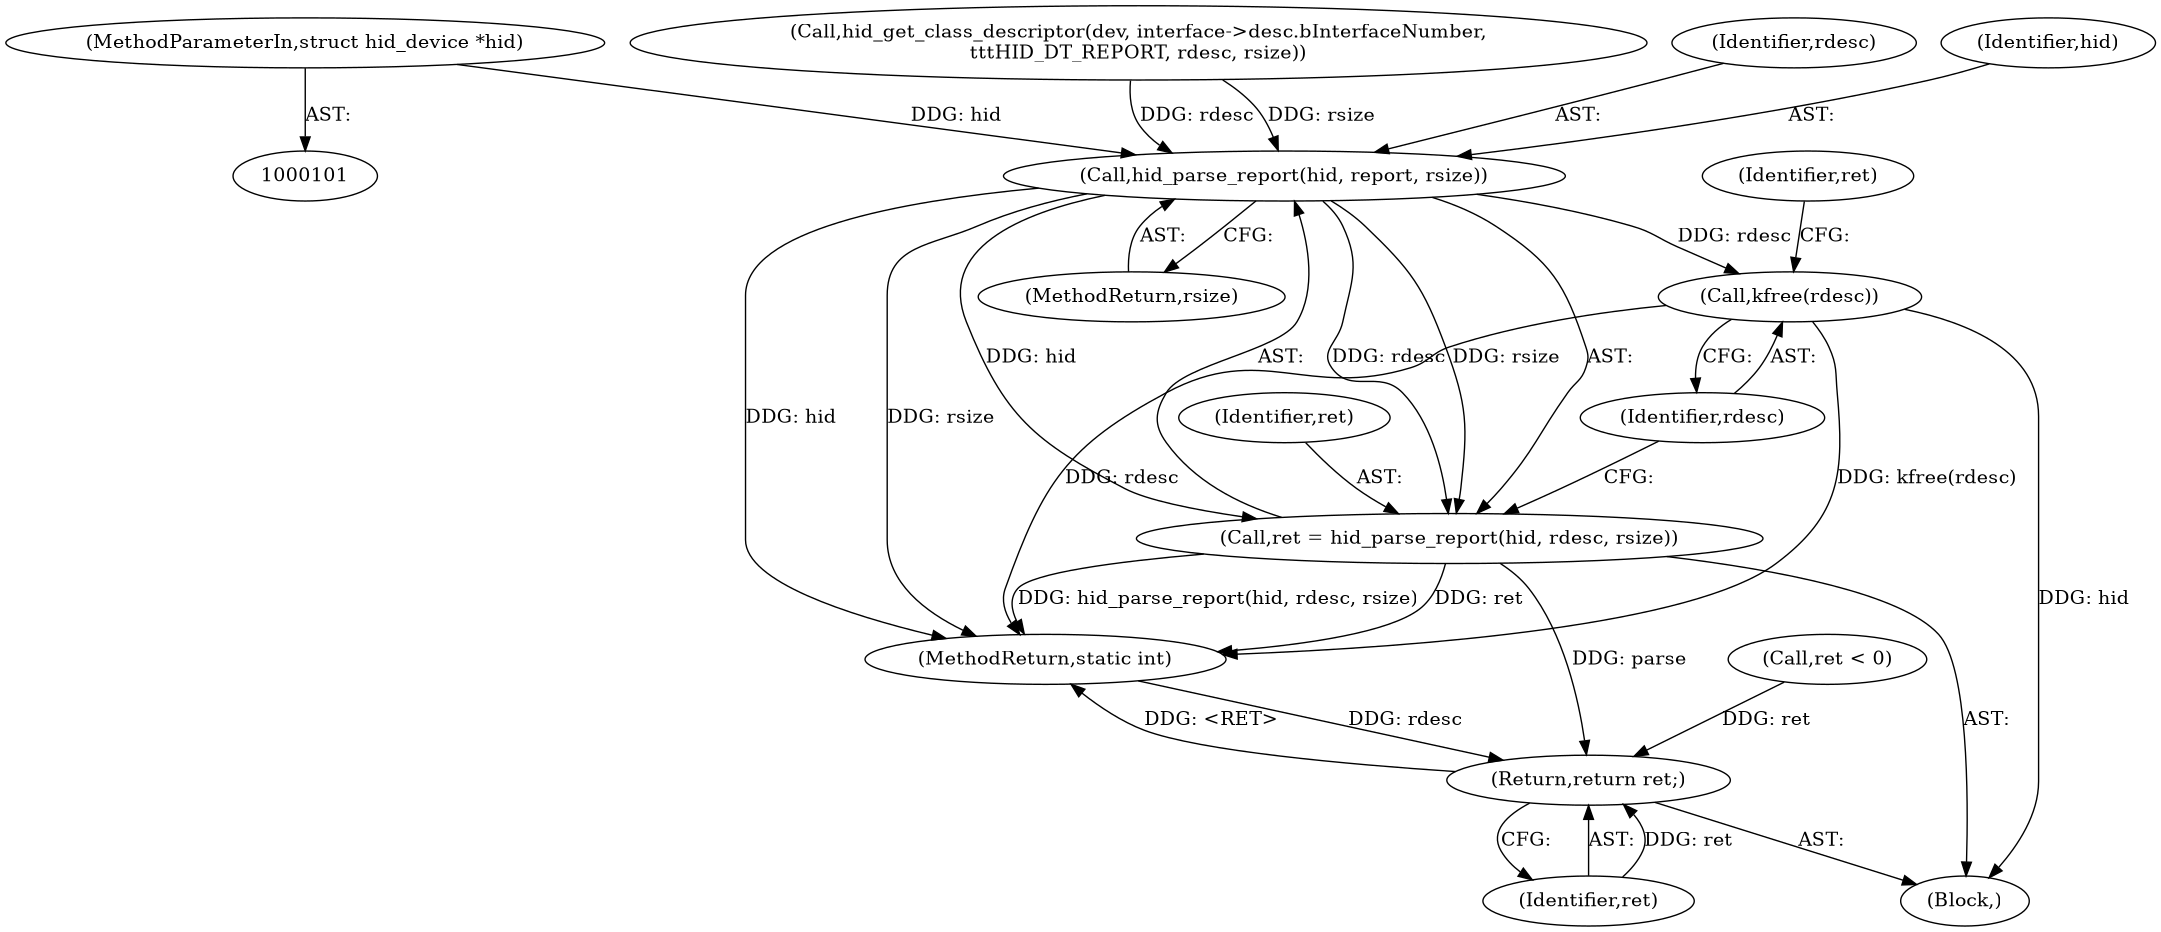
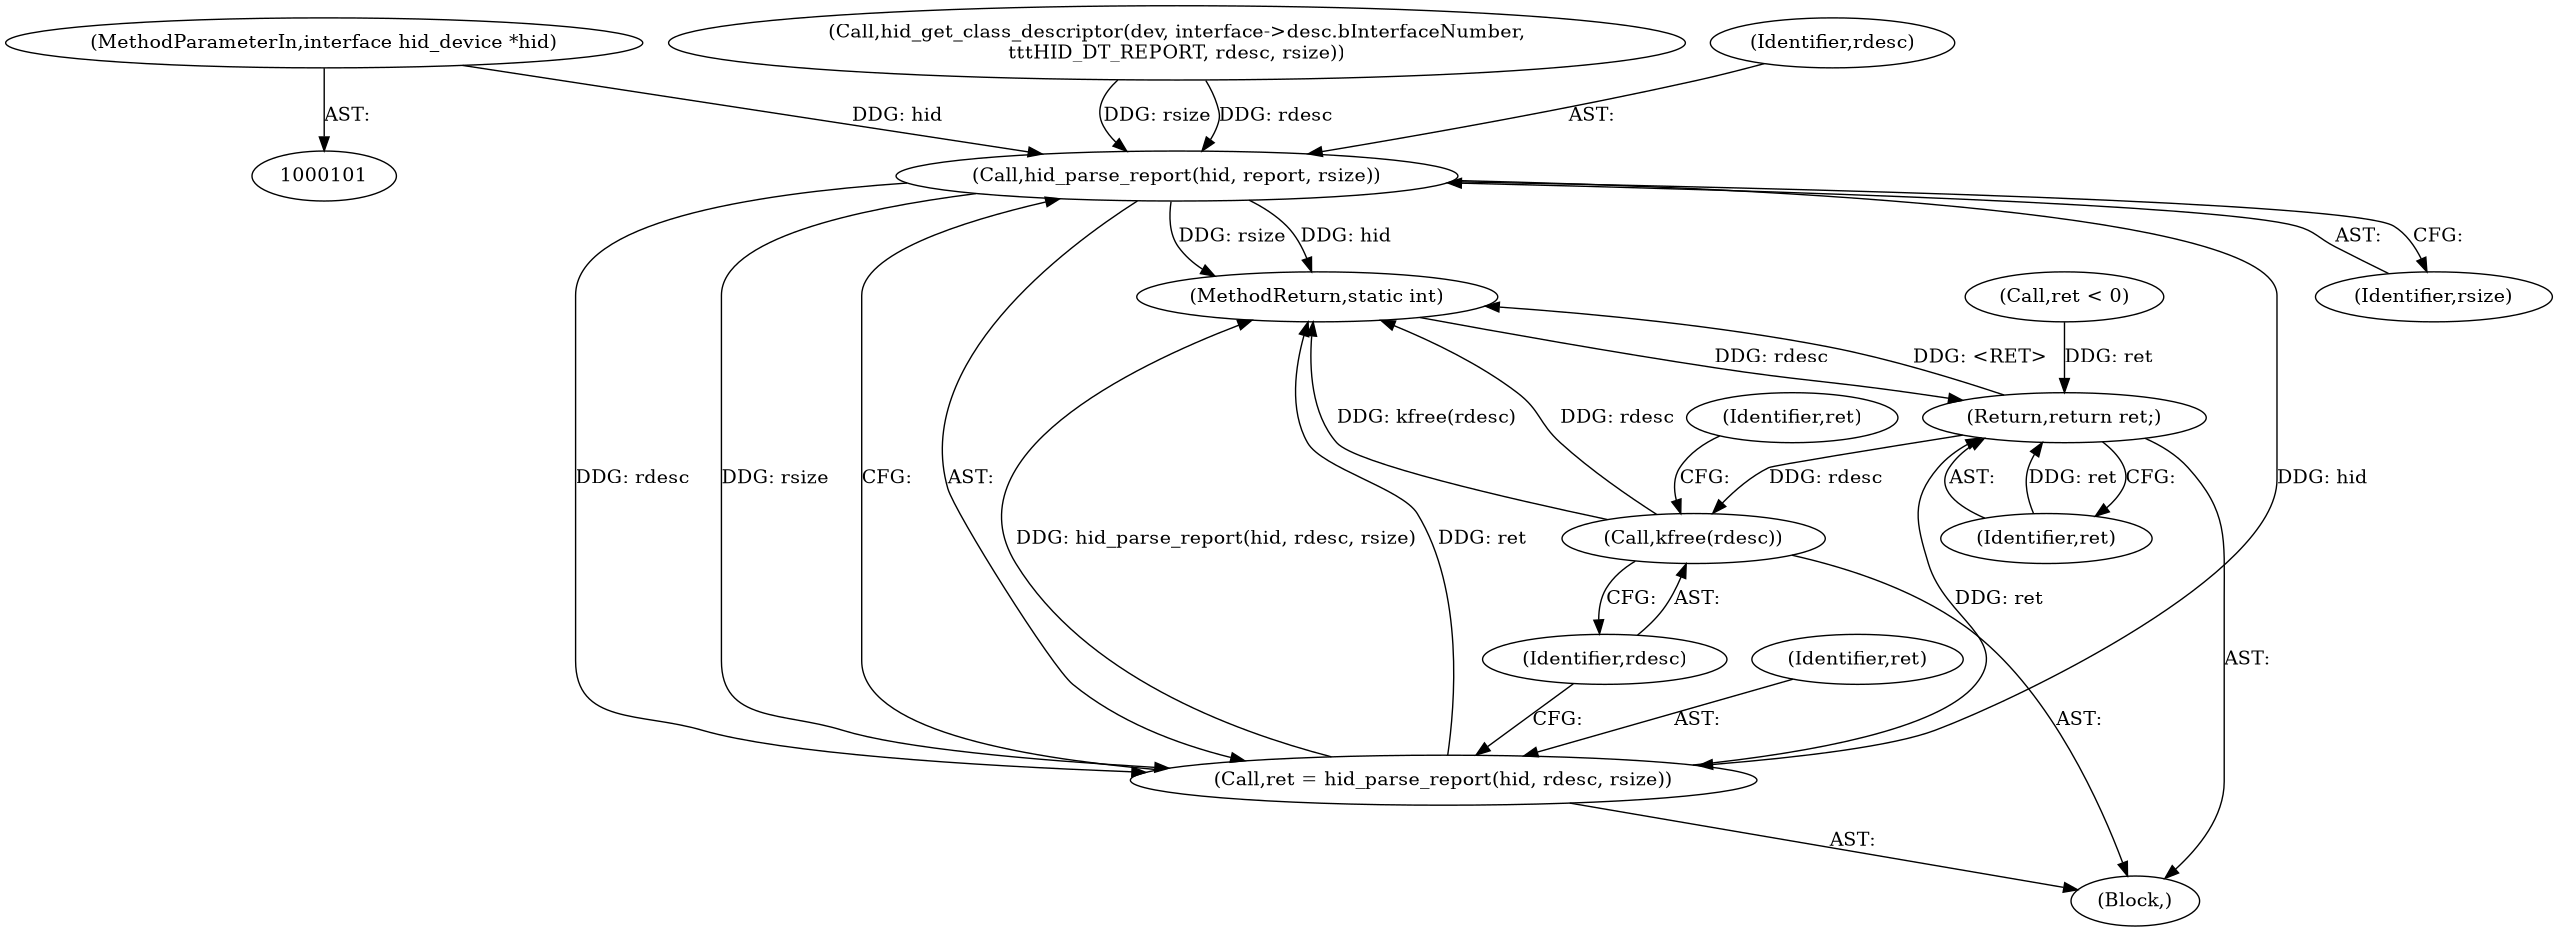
(305, 43) -> (324, 43)
(2048, 43) -> none
(1605, 219) -> (1837, 455)
(1132, 297) -> (2434, 297)
(1284, 357) -> (890, 478)
(2084, 599) -> (2082, 720)
(1630, 659) -> (1999, 599)
